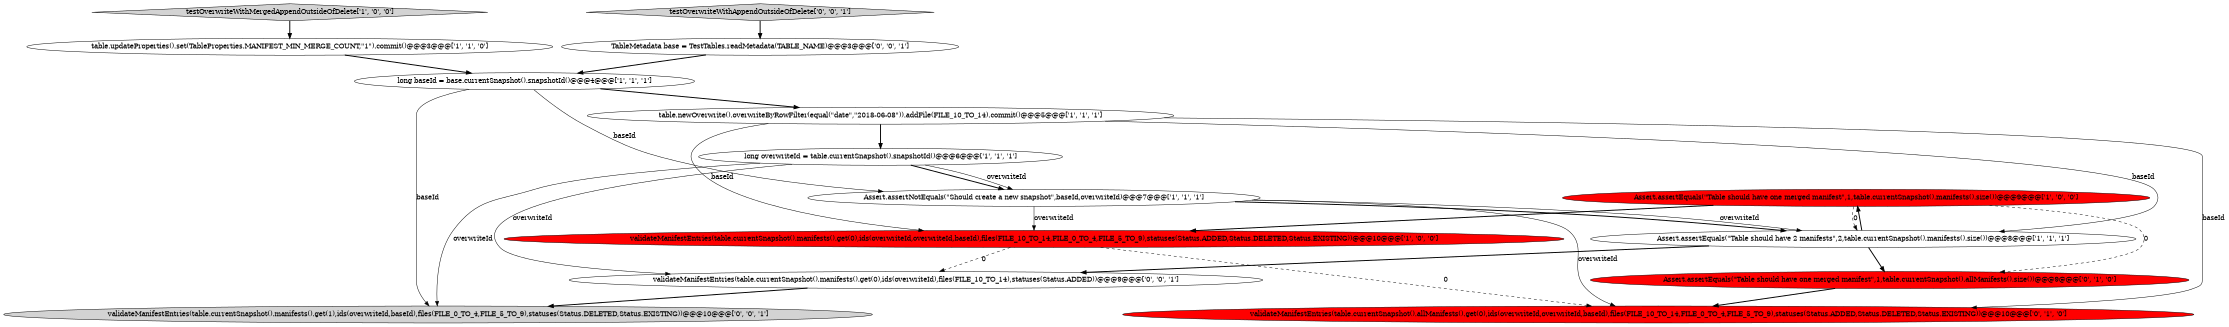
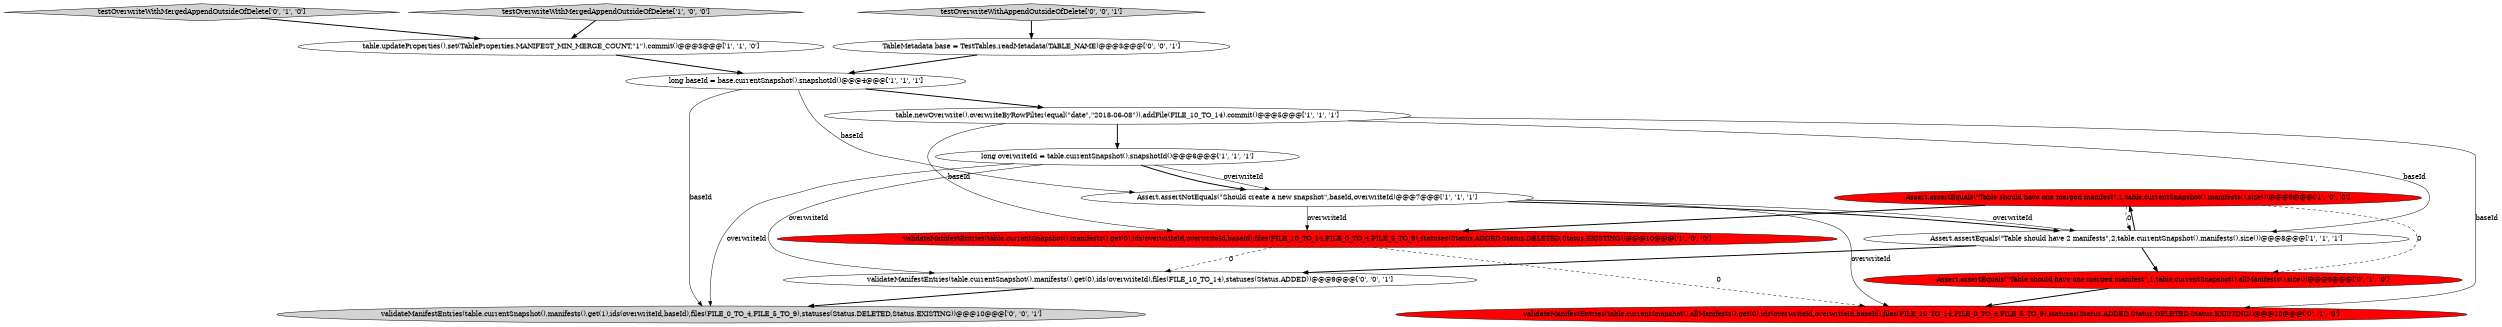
none -> (202, 12)
